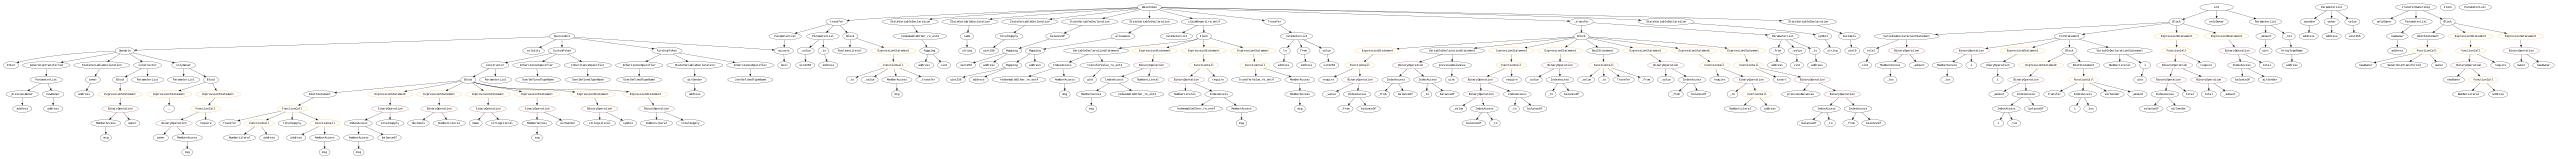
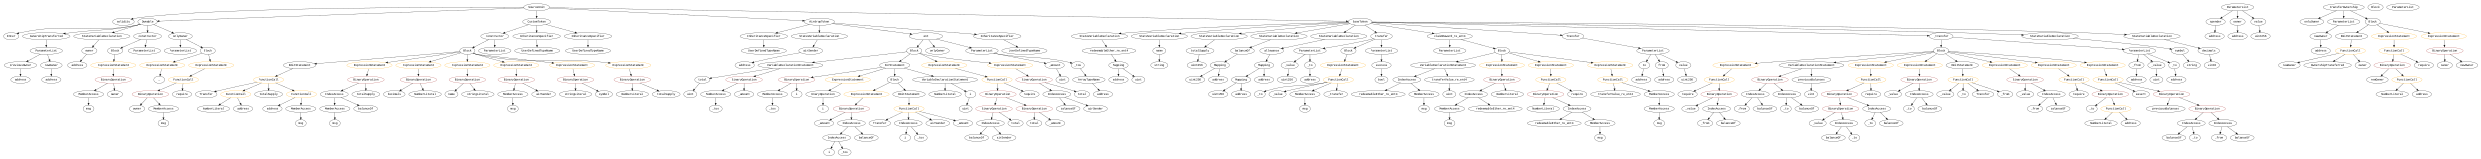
none -> (871, 29)
(673, 44) -> (948, 14)
(850, 51) -> none
